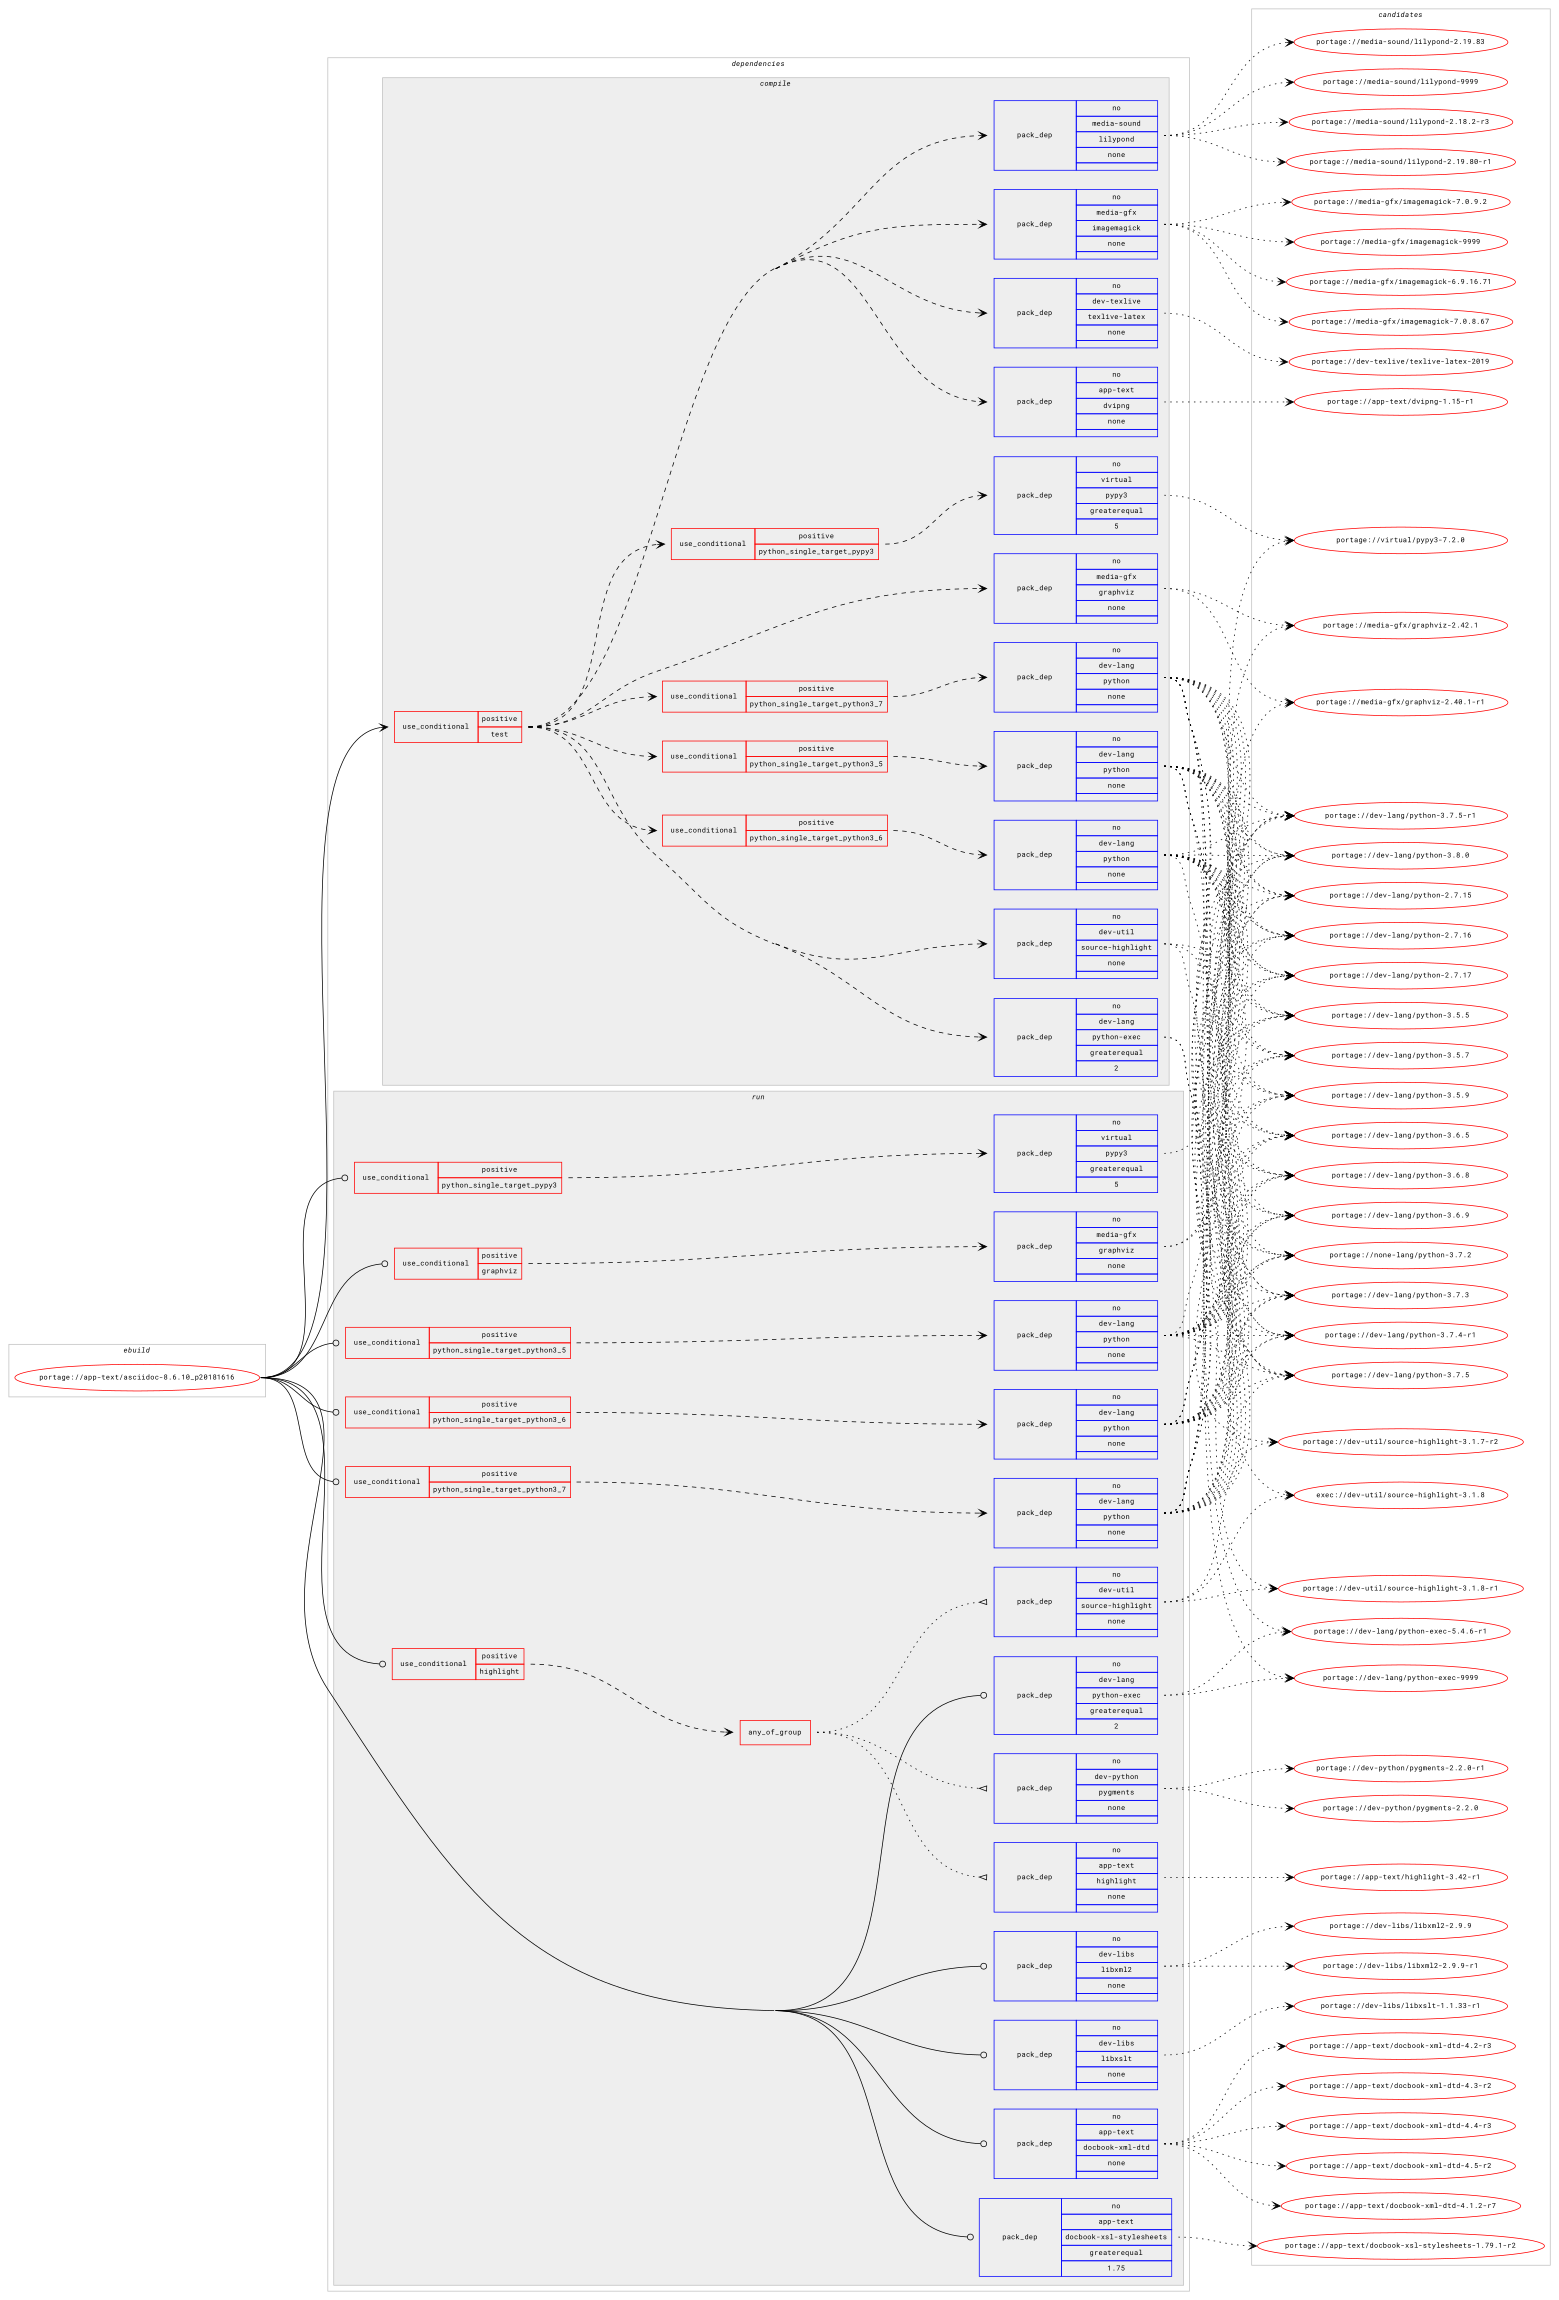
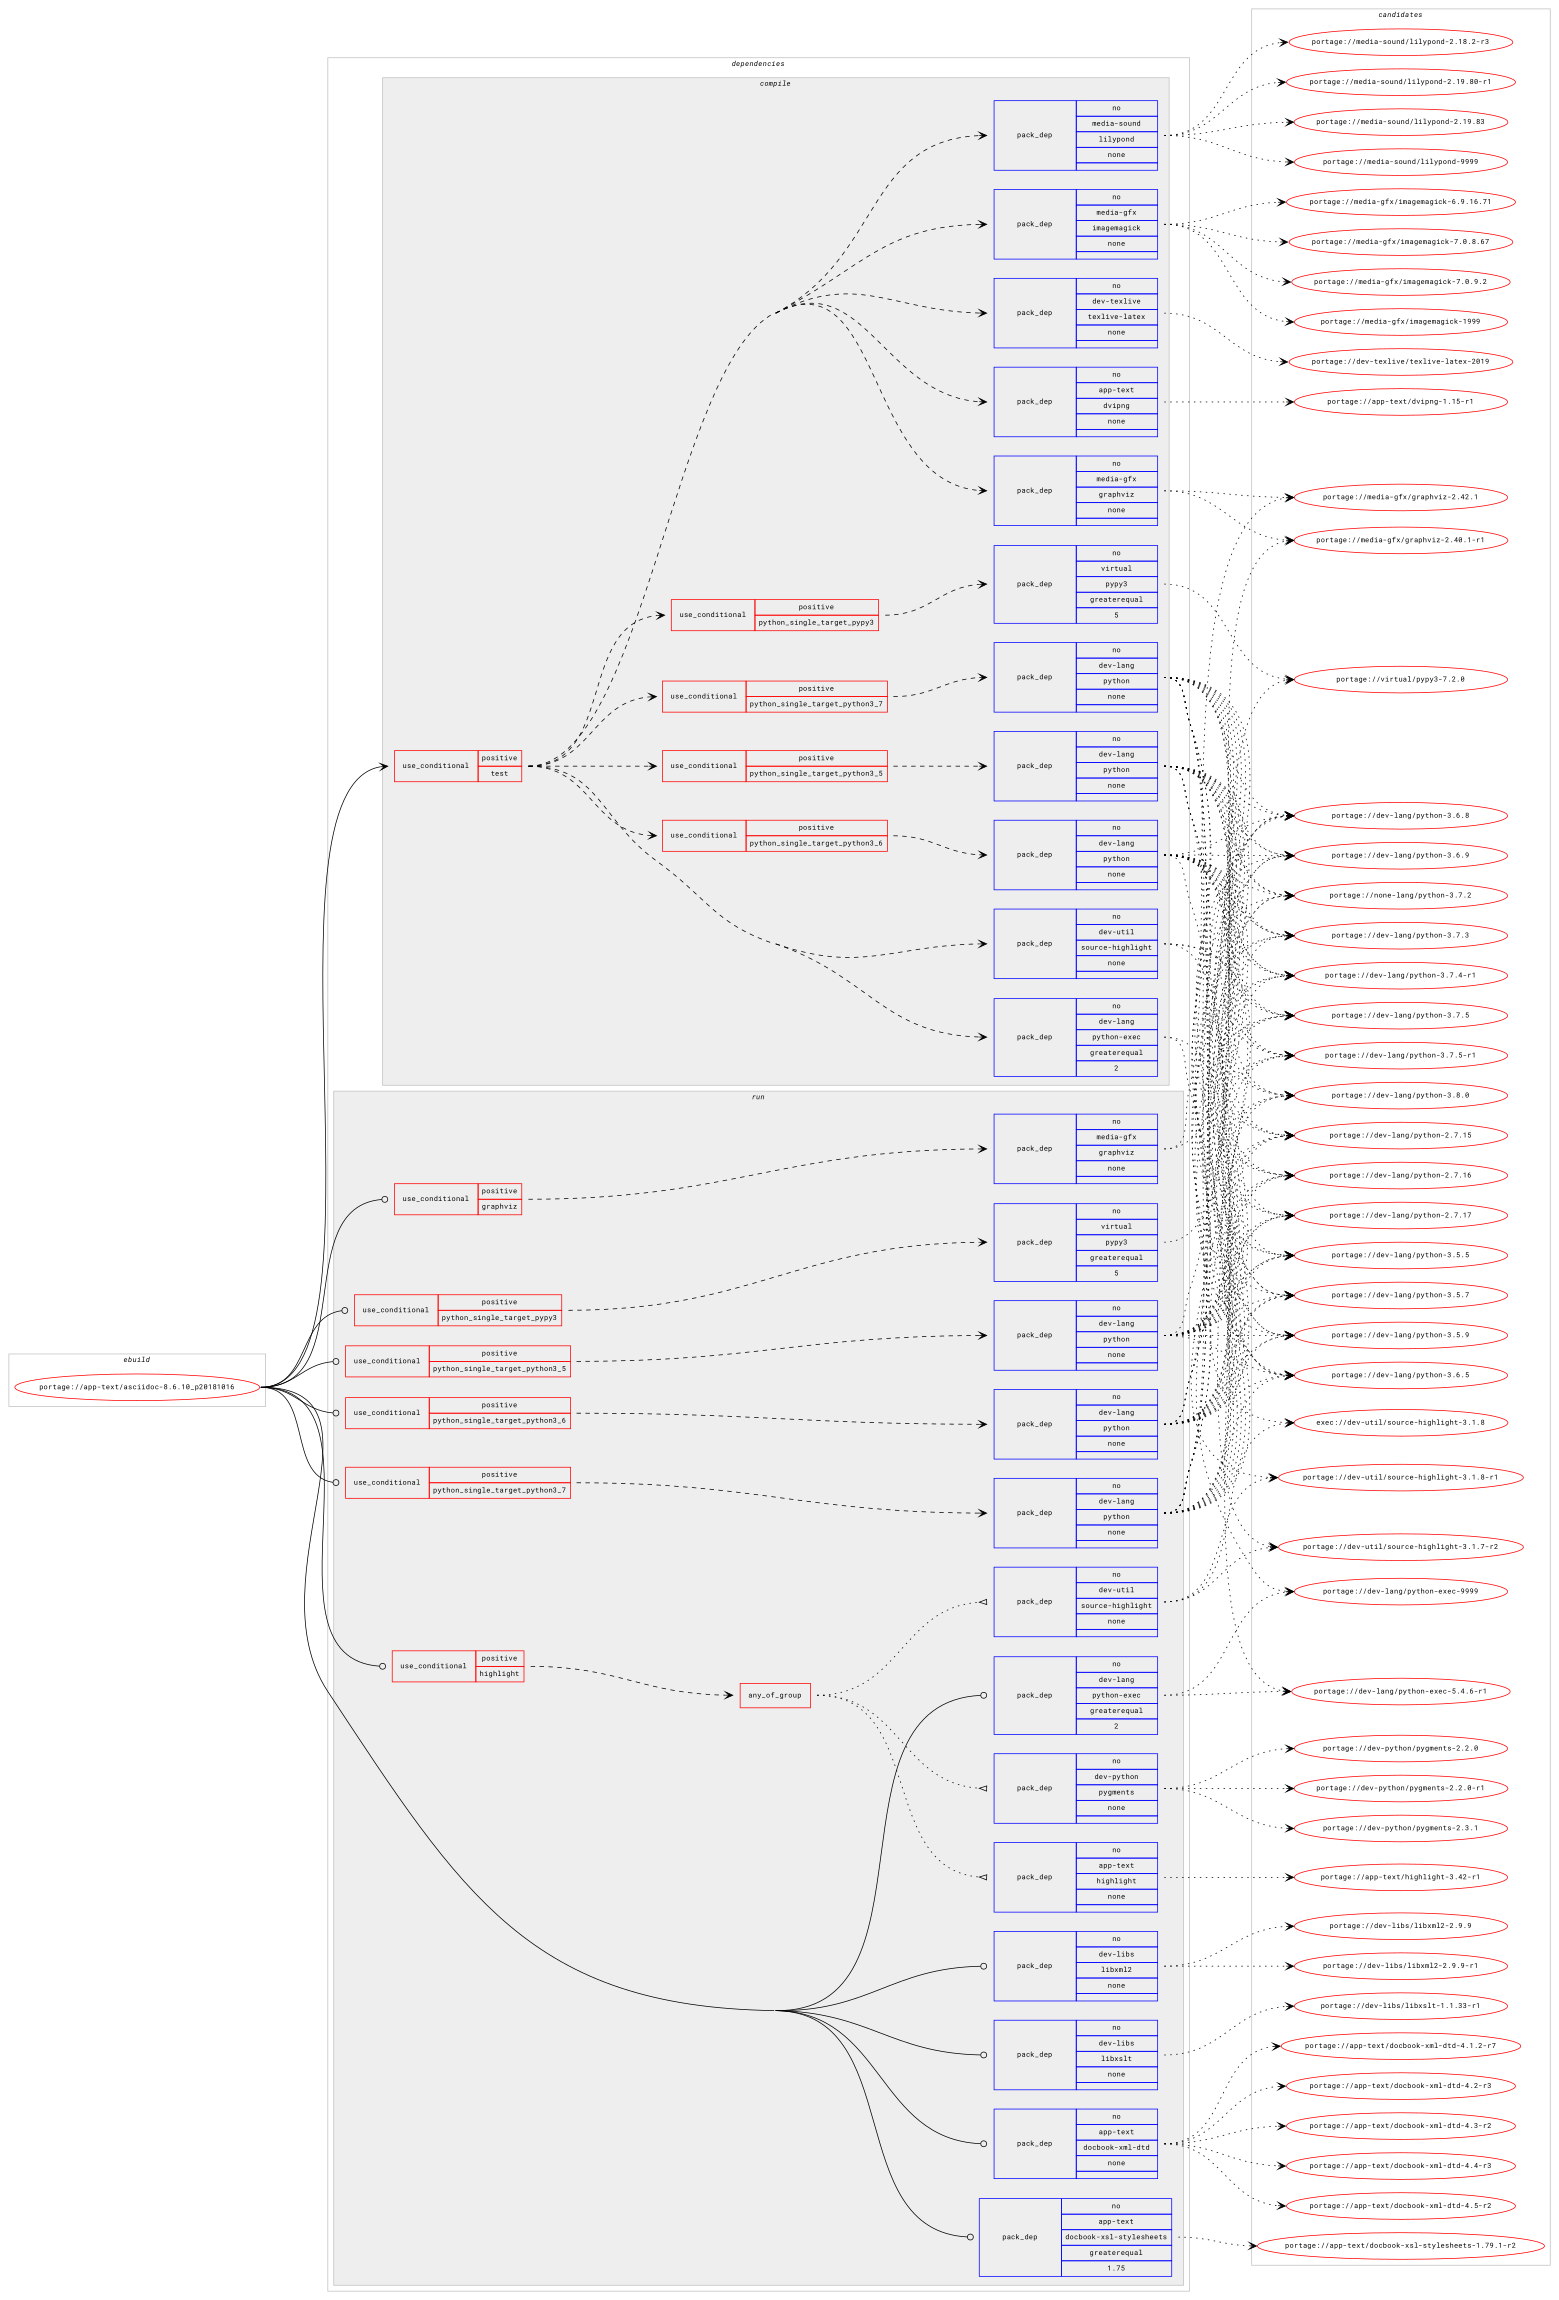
(1401, 242) -> (1401, 322)
(137, 1378) -> (137, 1387)
none -> (1401, 1828)
